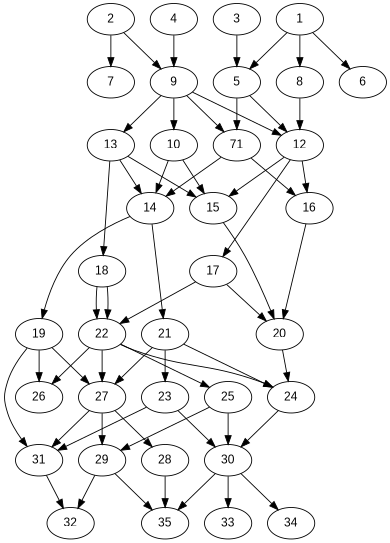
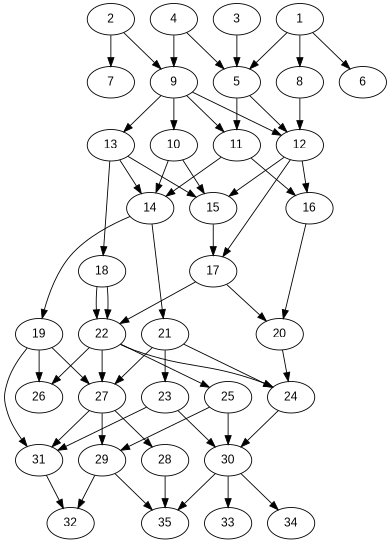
none -> (202, 48)
(237, 145) -> (237, 145)
(250, 265) -> (213, 235)
